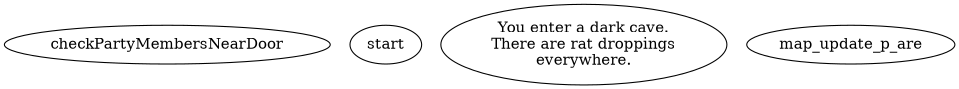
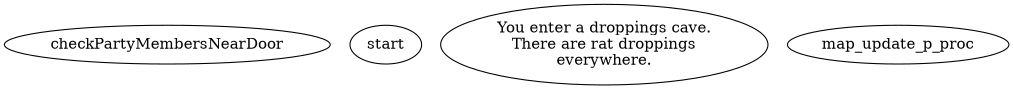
(584, 45) -> (604, 45)
(851, 45) -> (898, 45)
